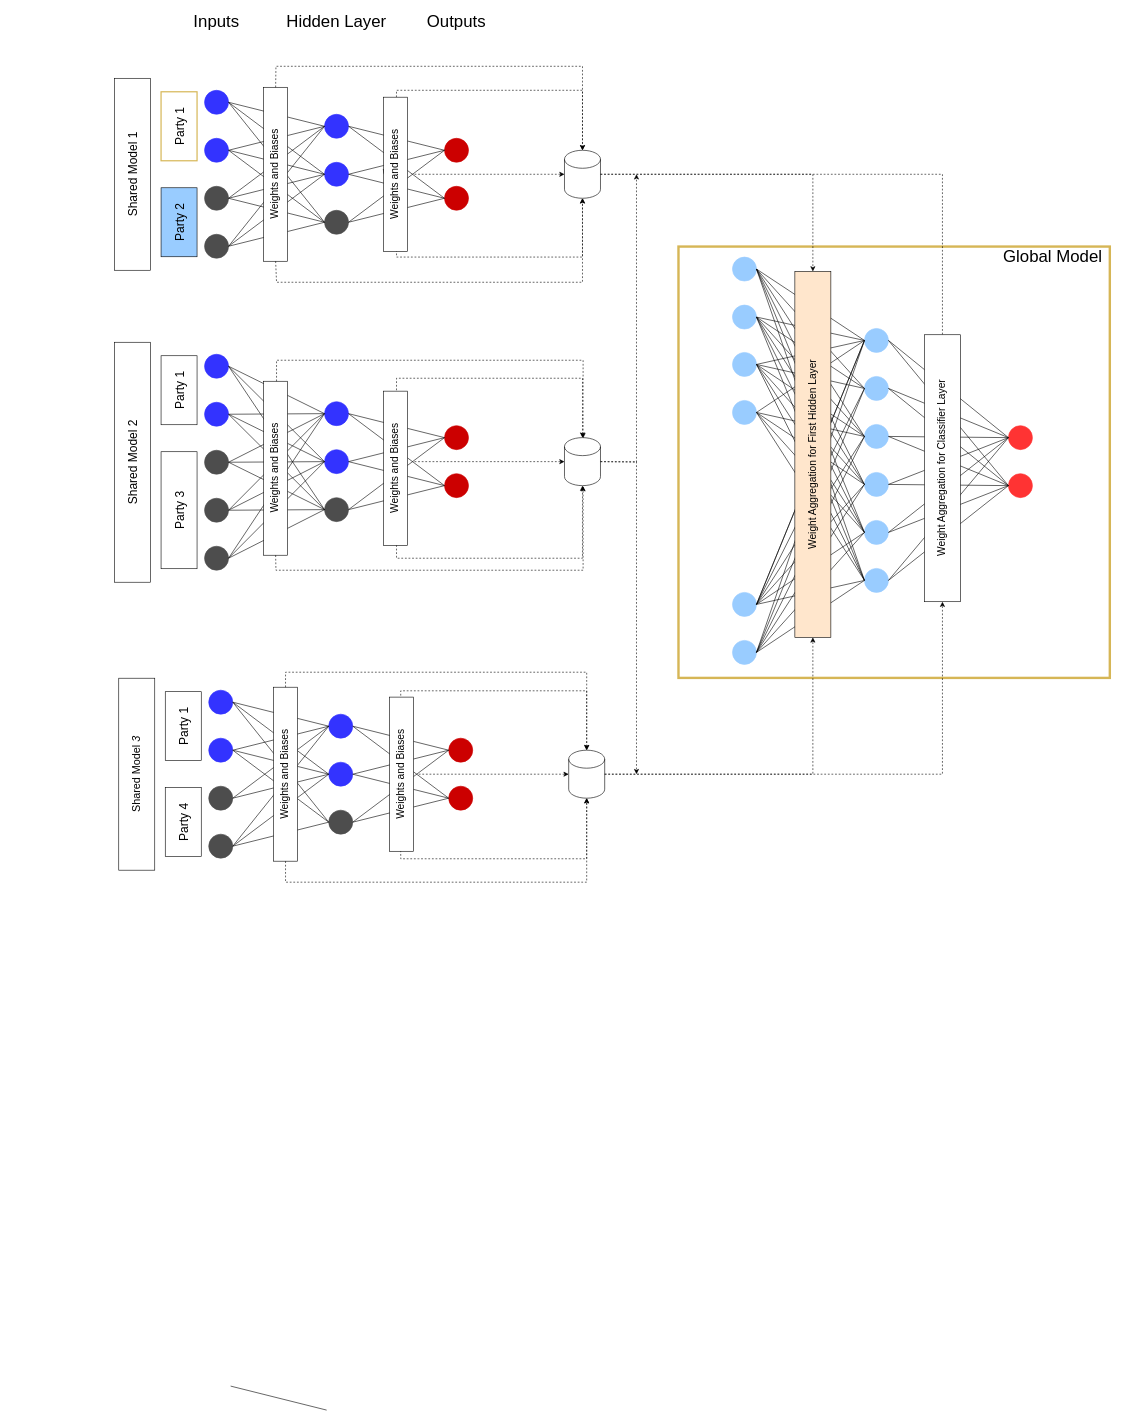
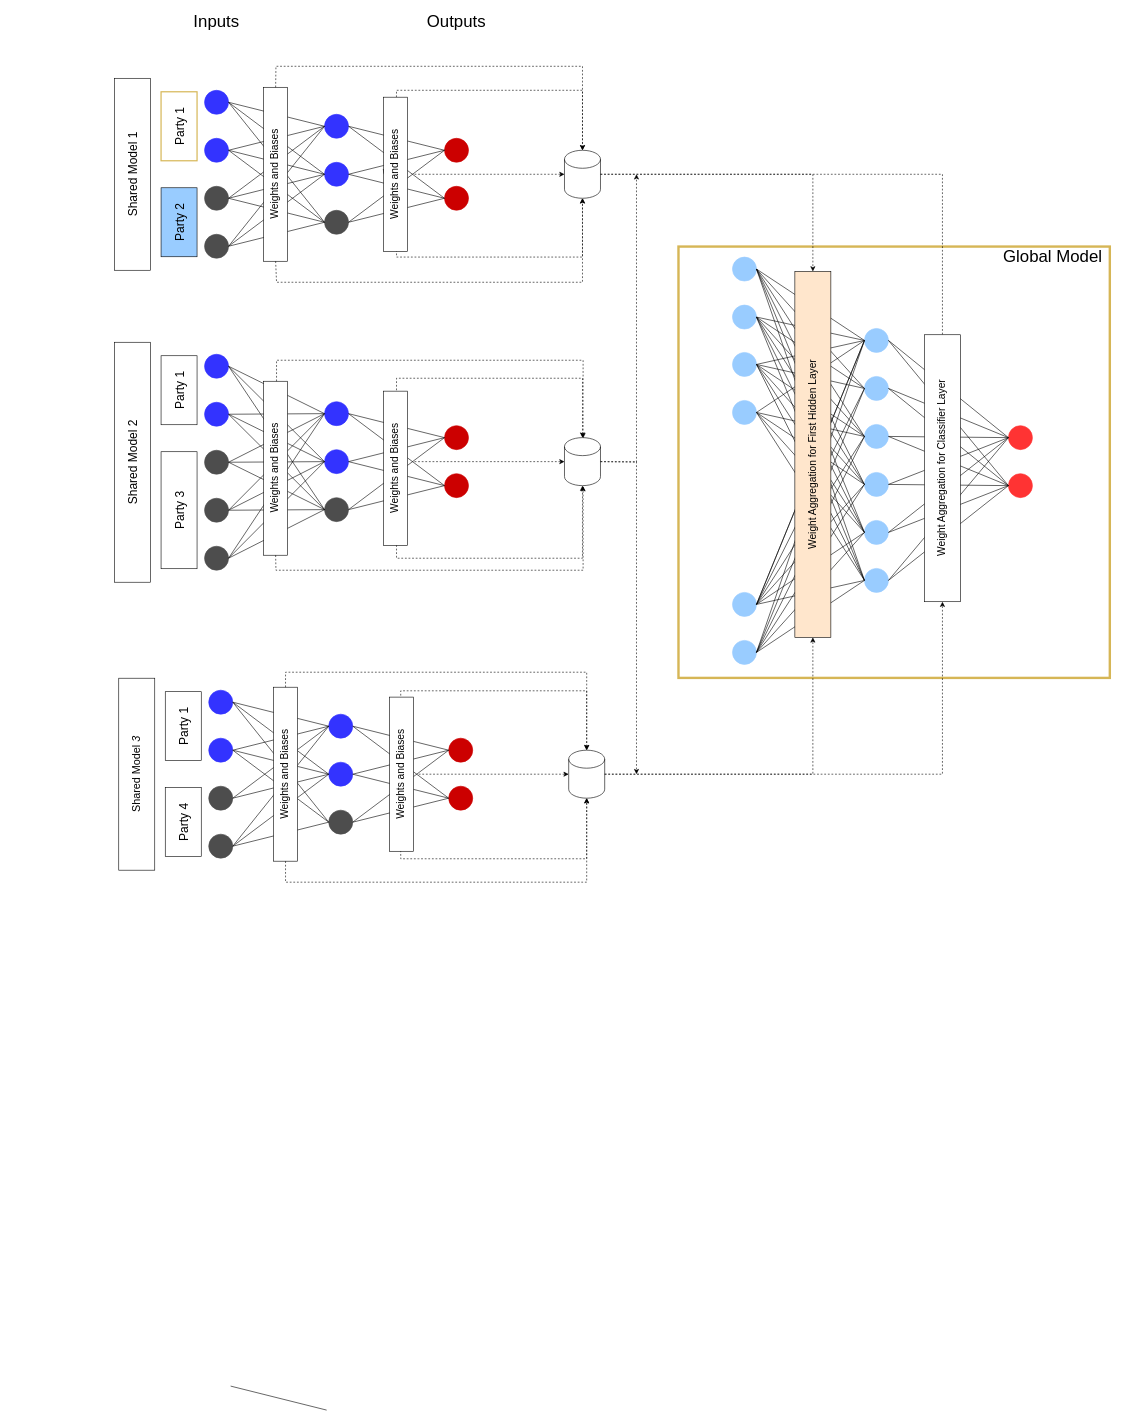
(336, 21) -> none
